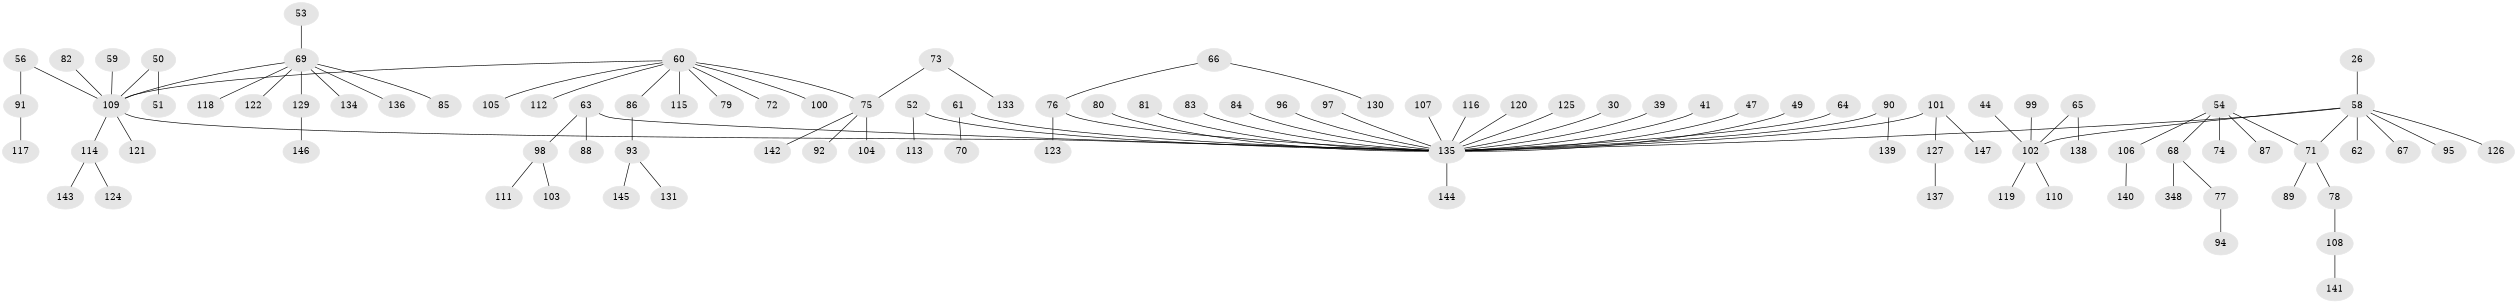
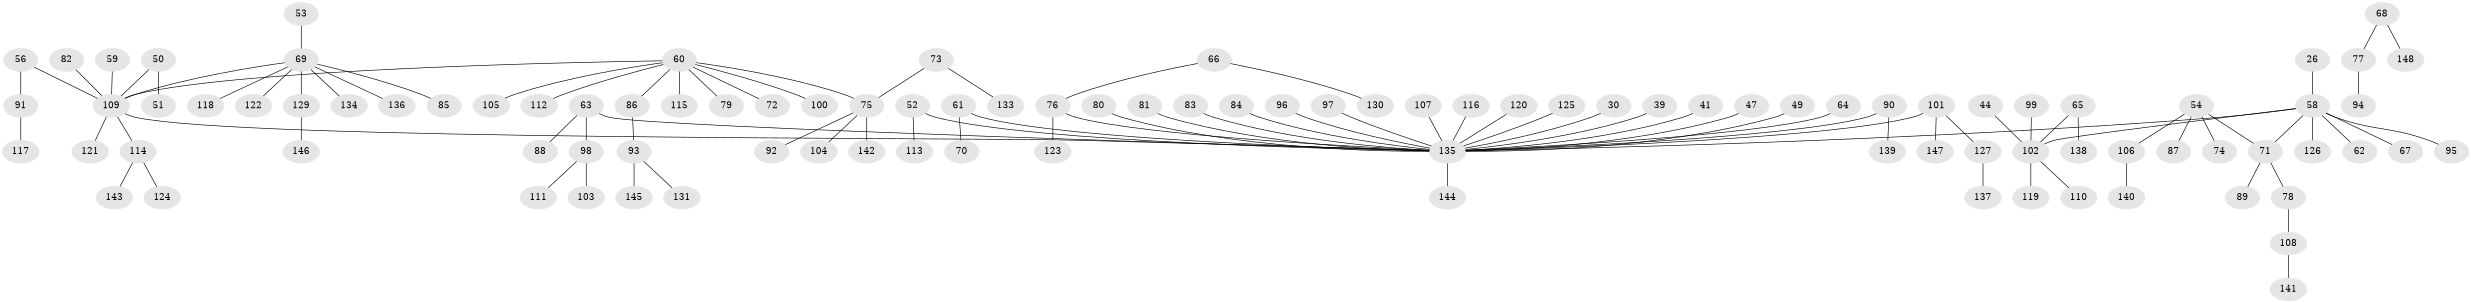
(2197, 129) -> none
(2174, 198) -> (2406, 60)
